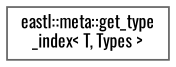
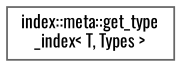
(88, 33) -> (91, 33)
